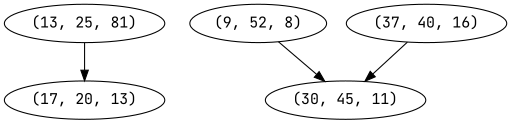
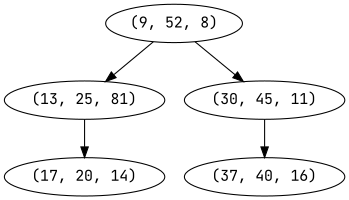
none -> (134, 58)
(390, 58) -> (265, 133)
(85, 100) -> (85, 177)
